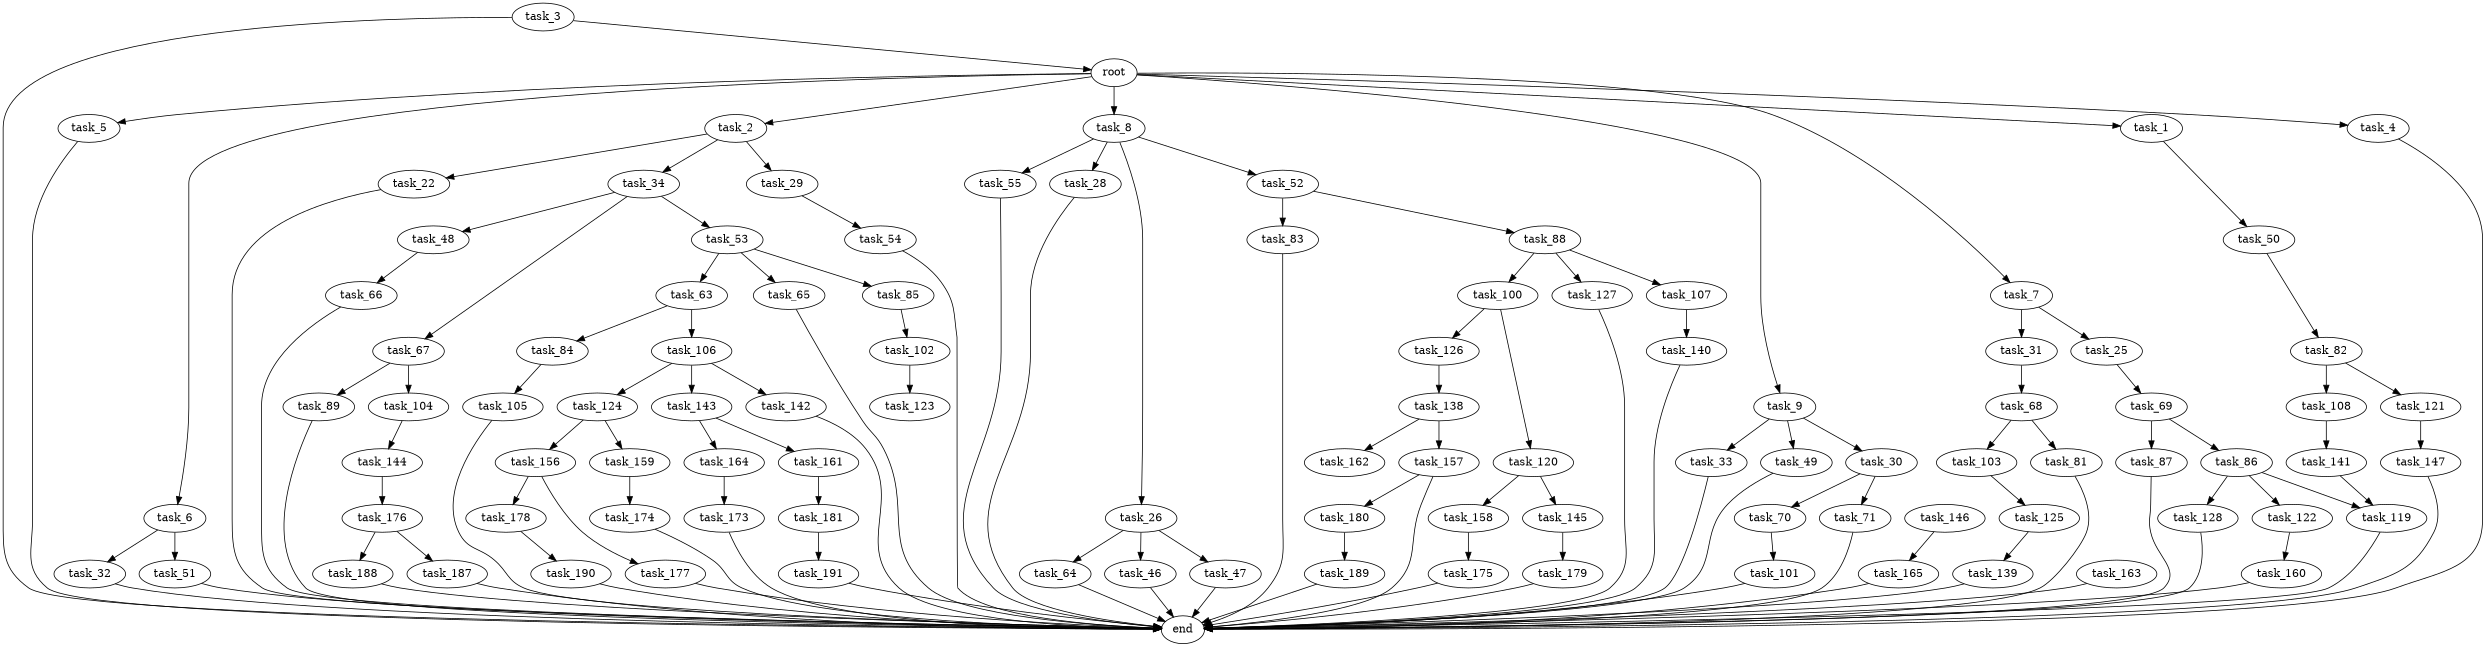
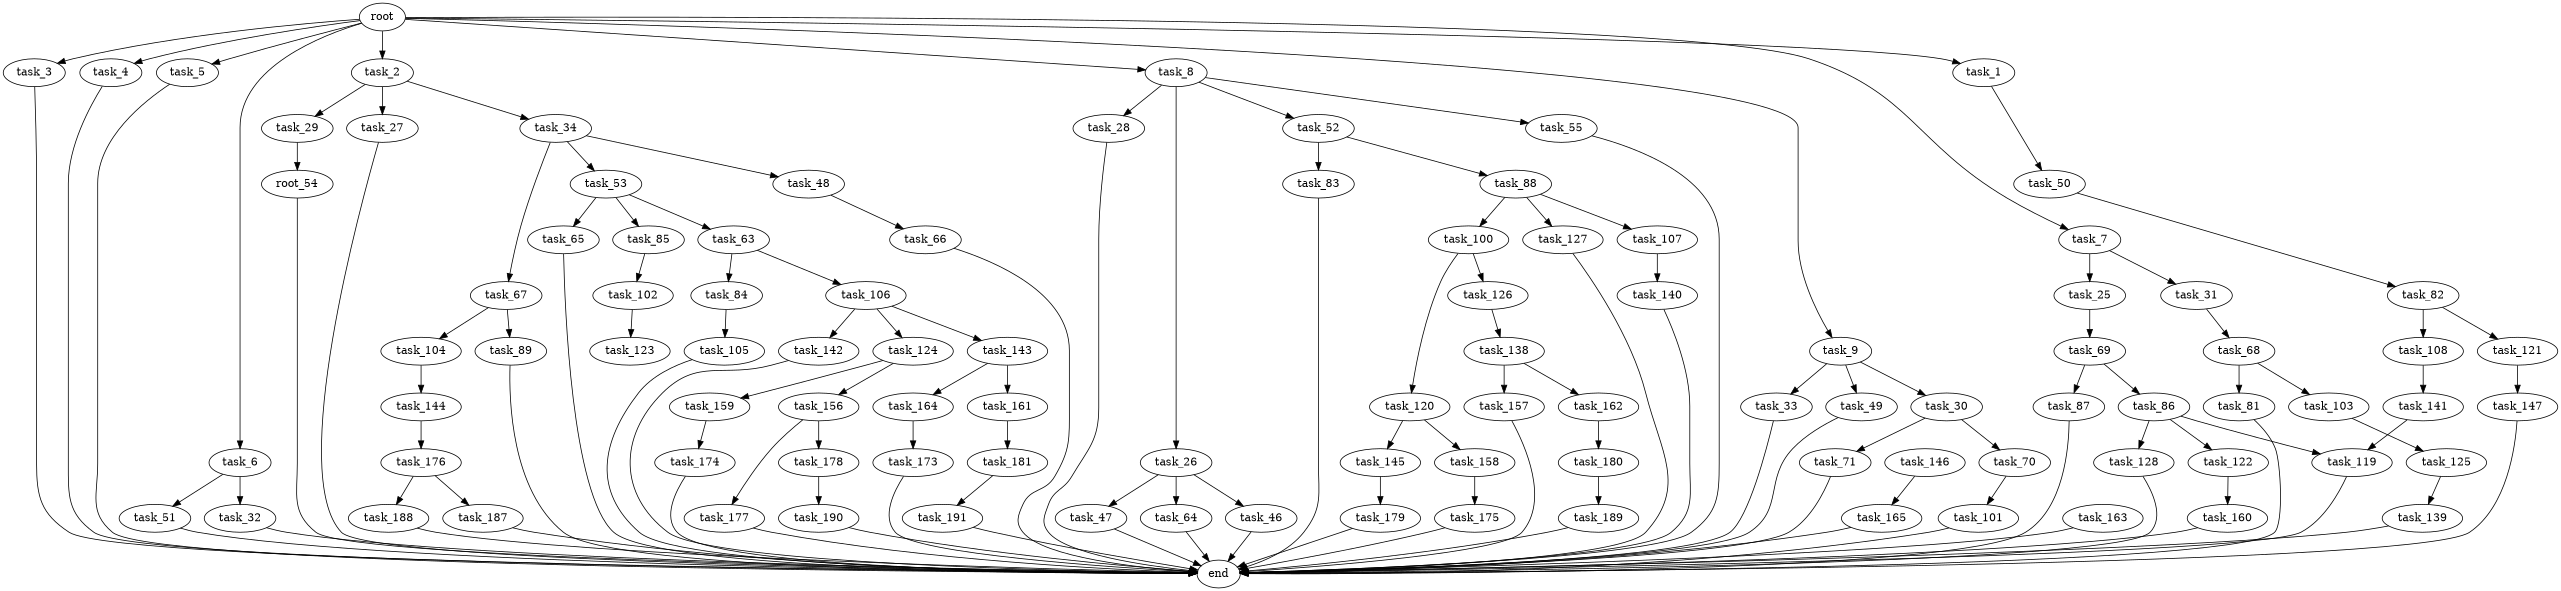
(828, 45) -> (211, 34)
(414, 184) -> (382, 128)
(880, 240) -> (297, 184)
(1395, 488) -> (1599, 431)
